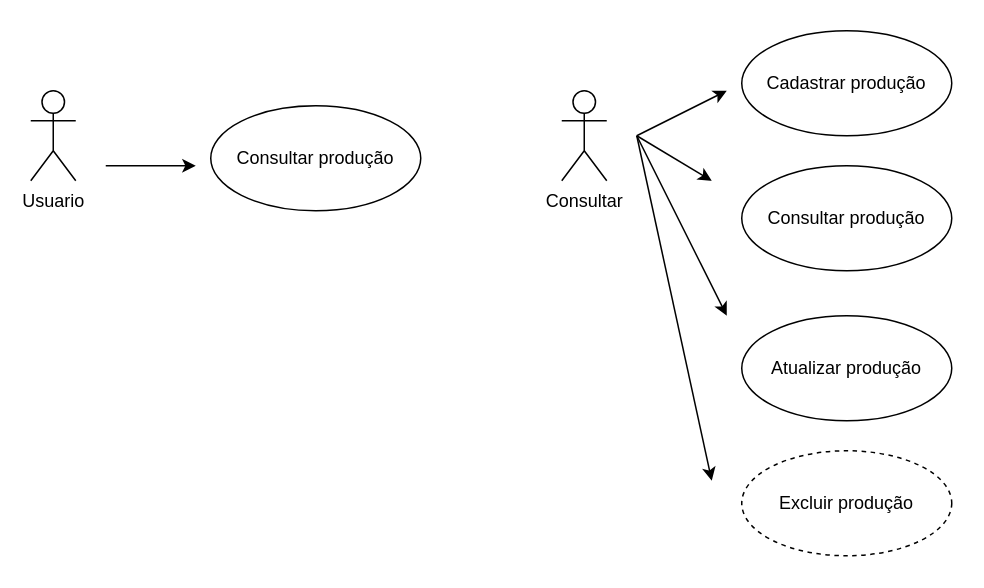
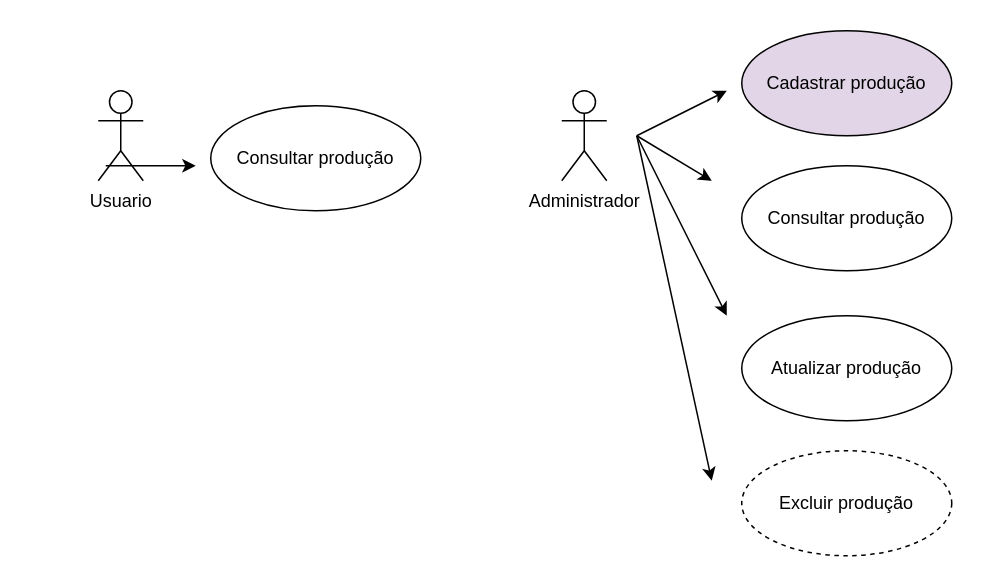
(847, 83) -> (847, 83)
(53, 136) -> (121, 136)
(585, 202) -> (585, 202)
